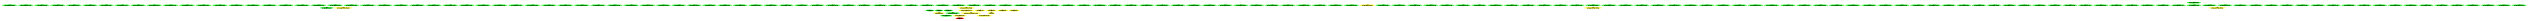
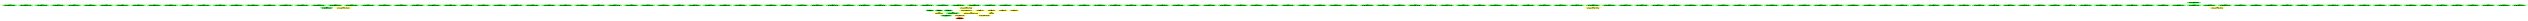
(1367, 5) -> (1367, 5)
